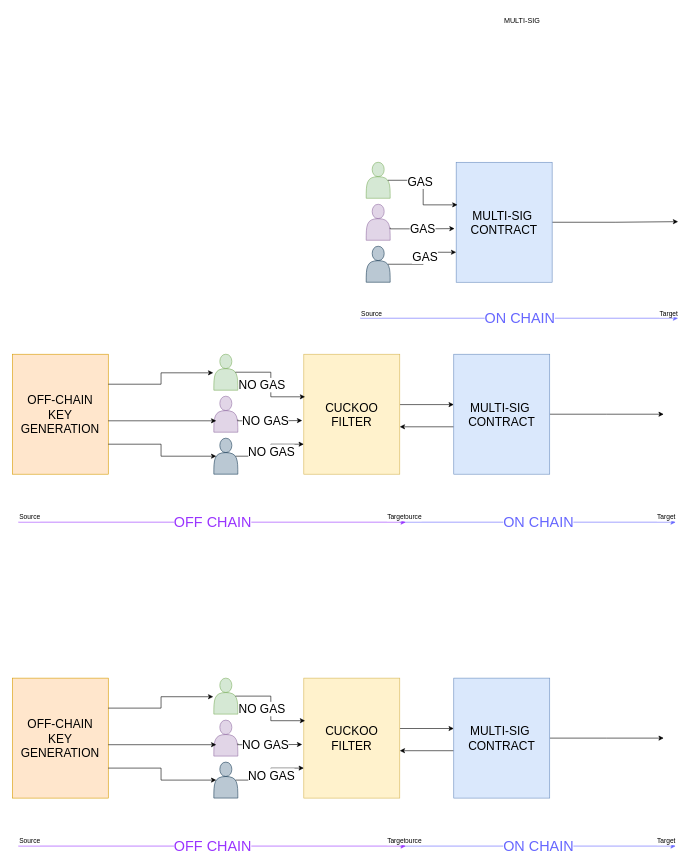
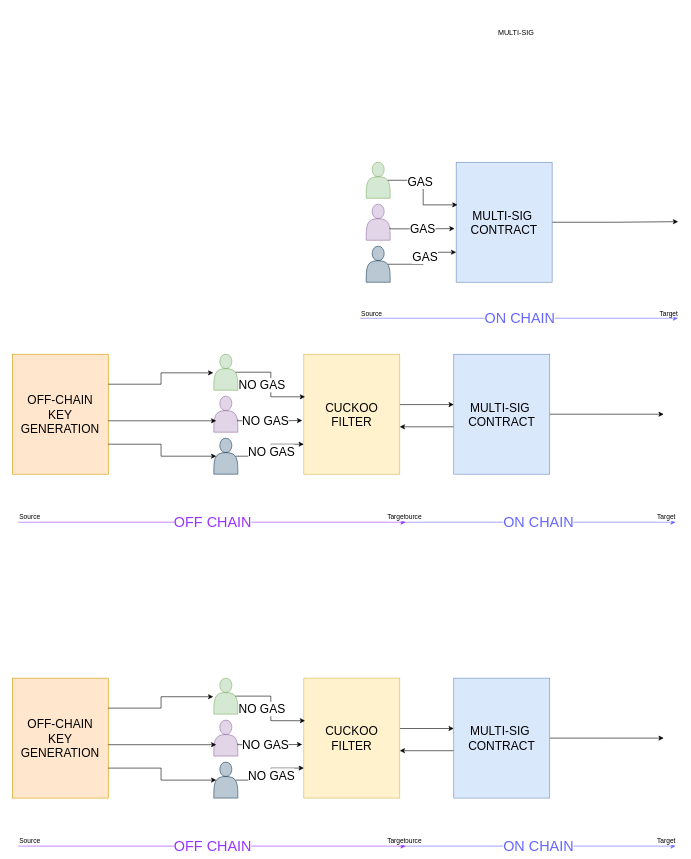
(522, 21) -> (516, 33)
